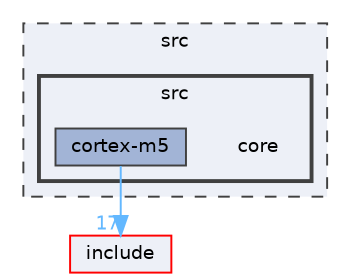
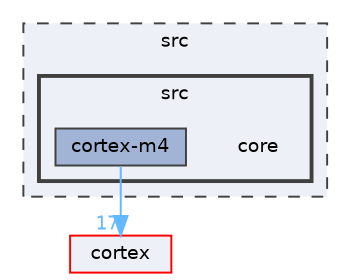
(121, 147) -> (121, 147)
(121, 254) -> (121, 254)
